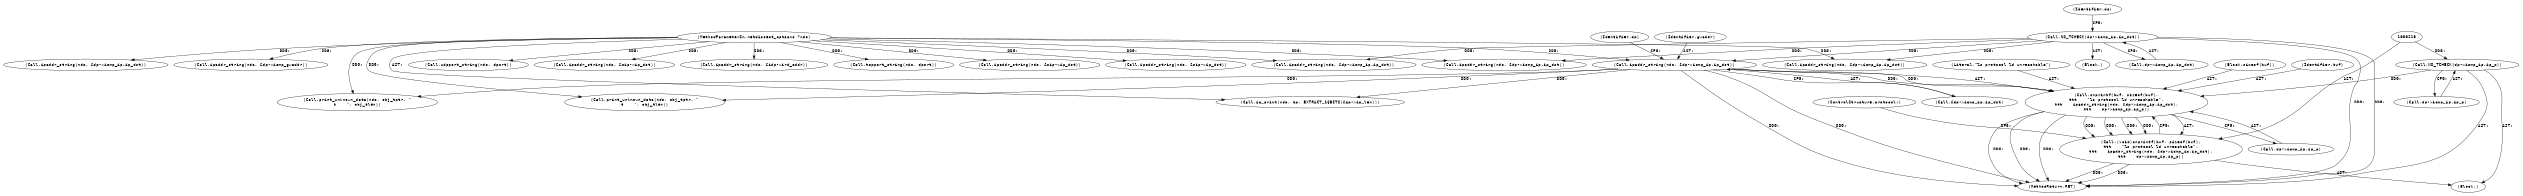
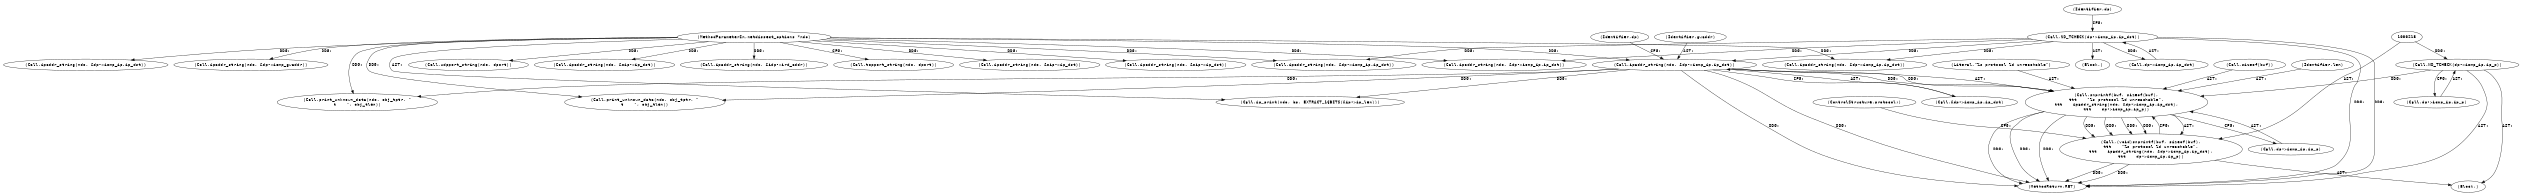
(839, 51) -> (839, 51)
(2134, 51) -> (2134, 51)
(2250, 65) -> (2250, 65)
(2323, 65) -> (2323, 65)
